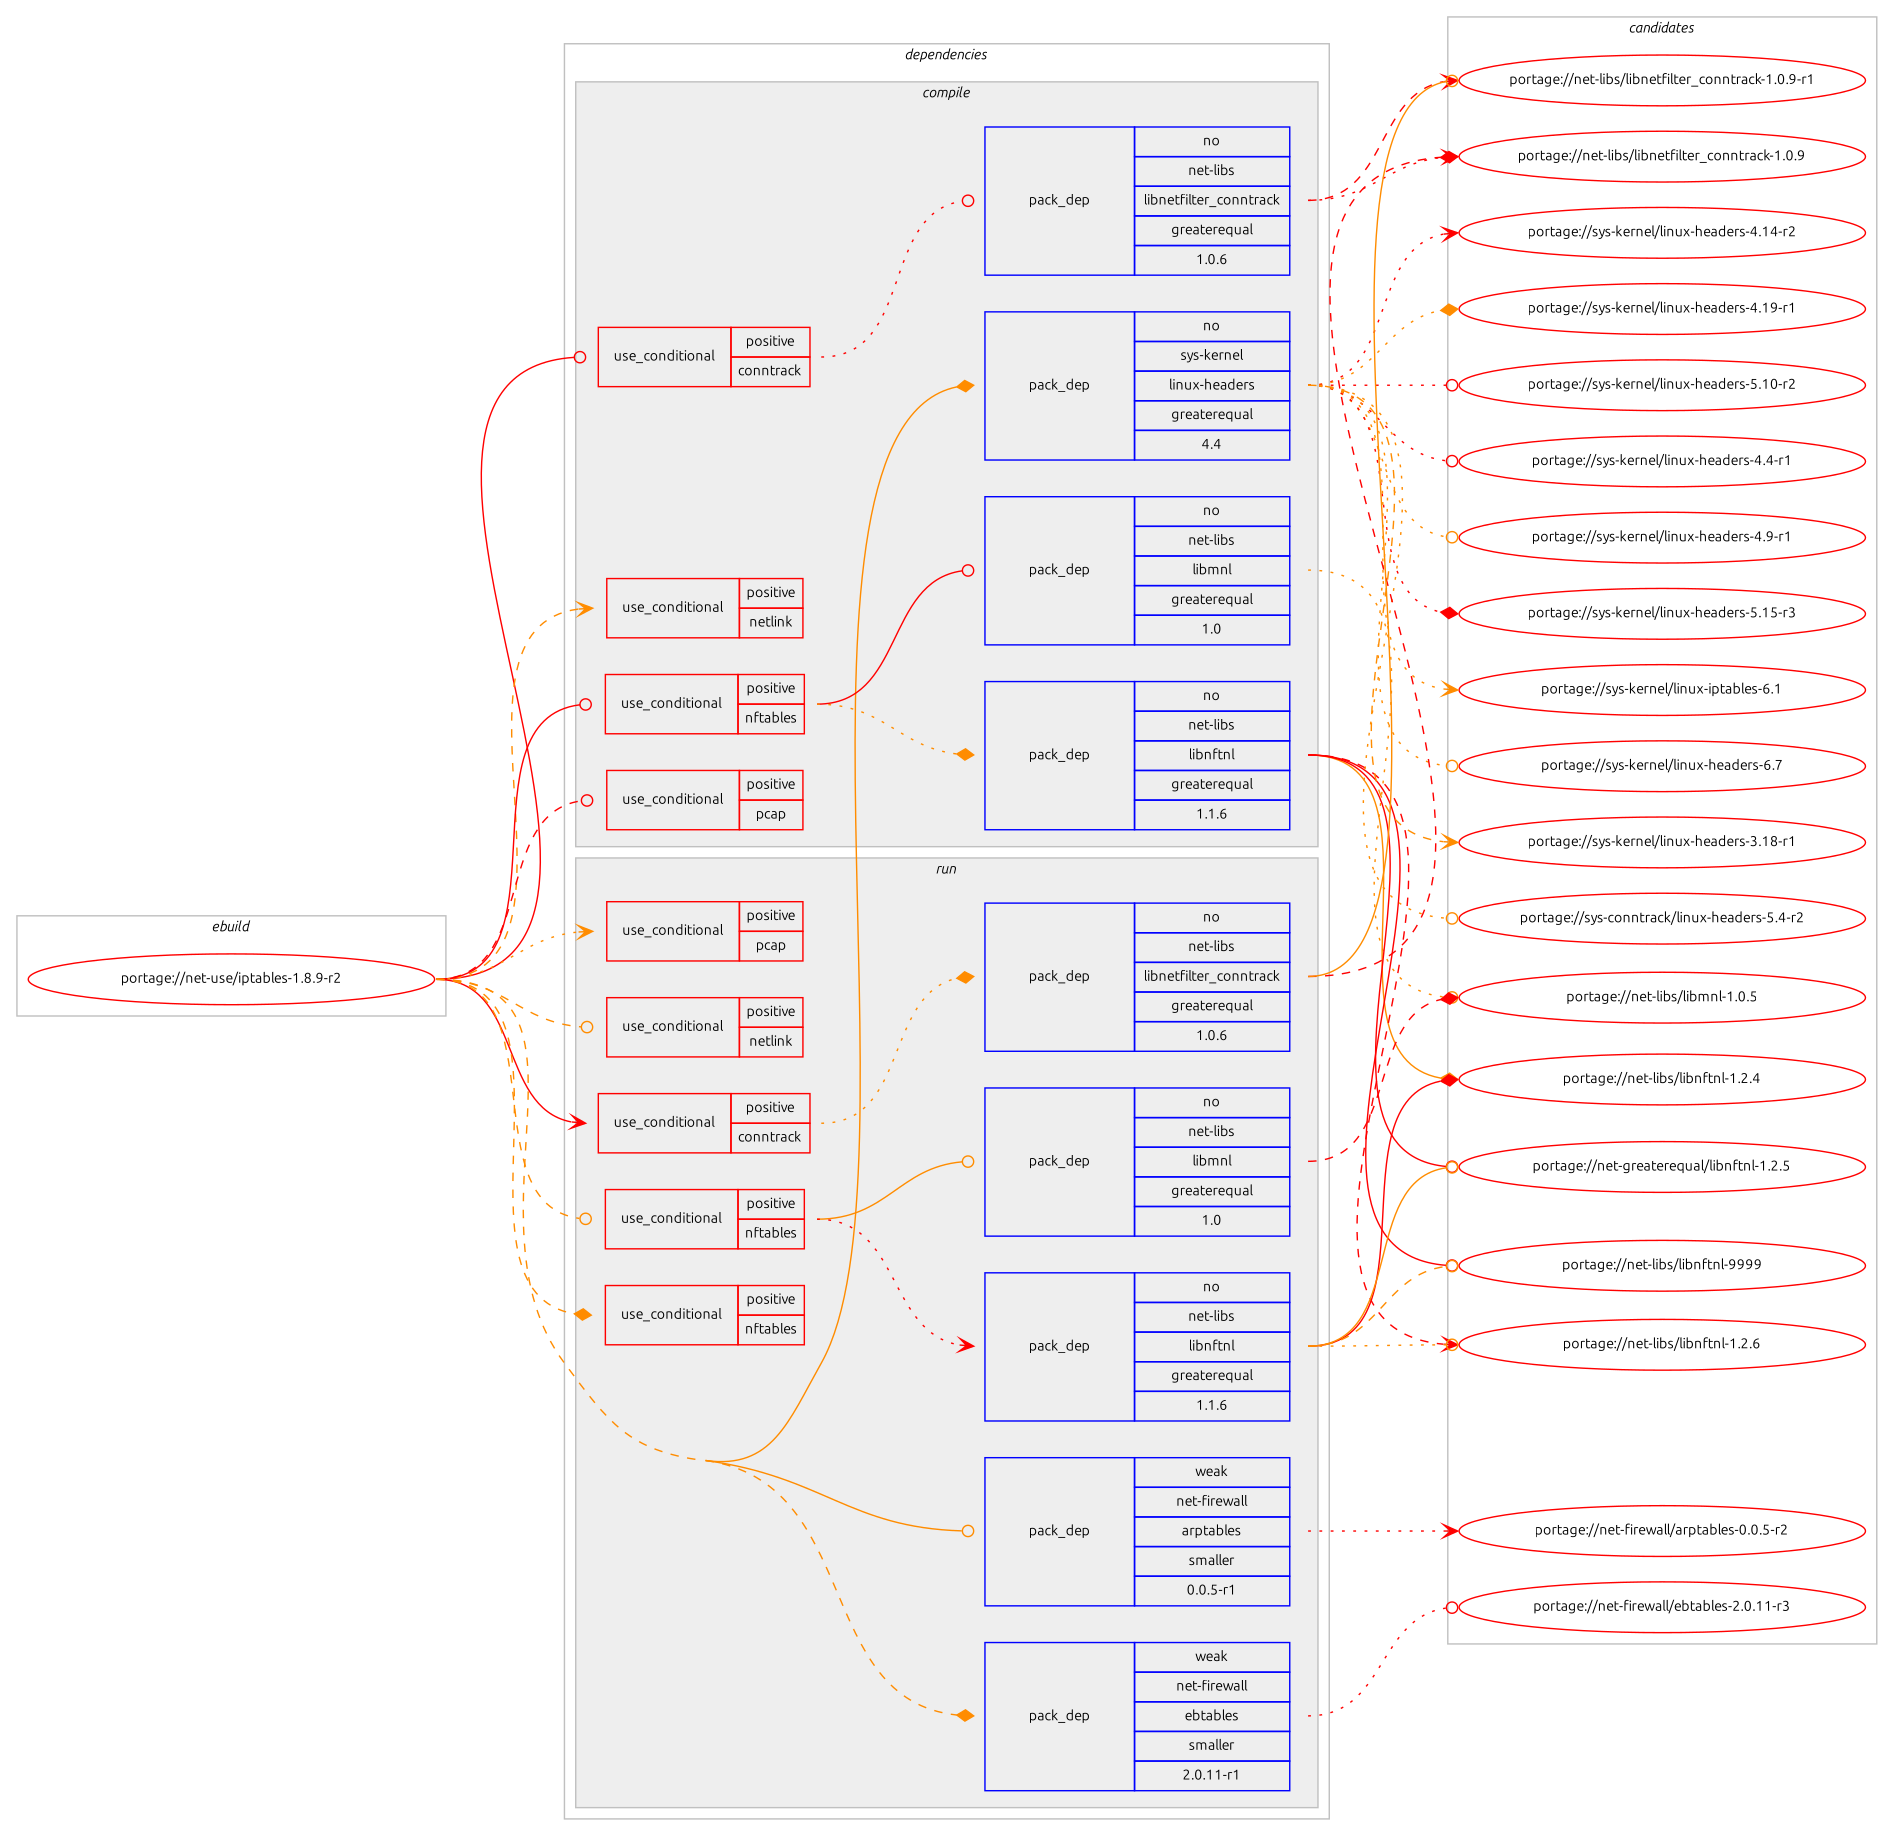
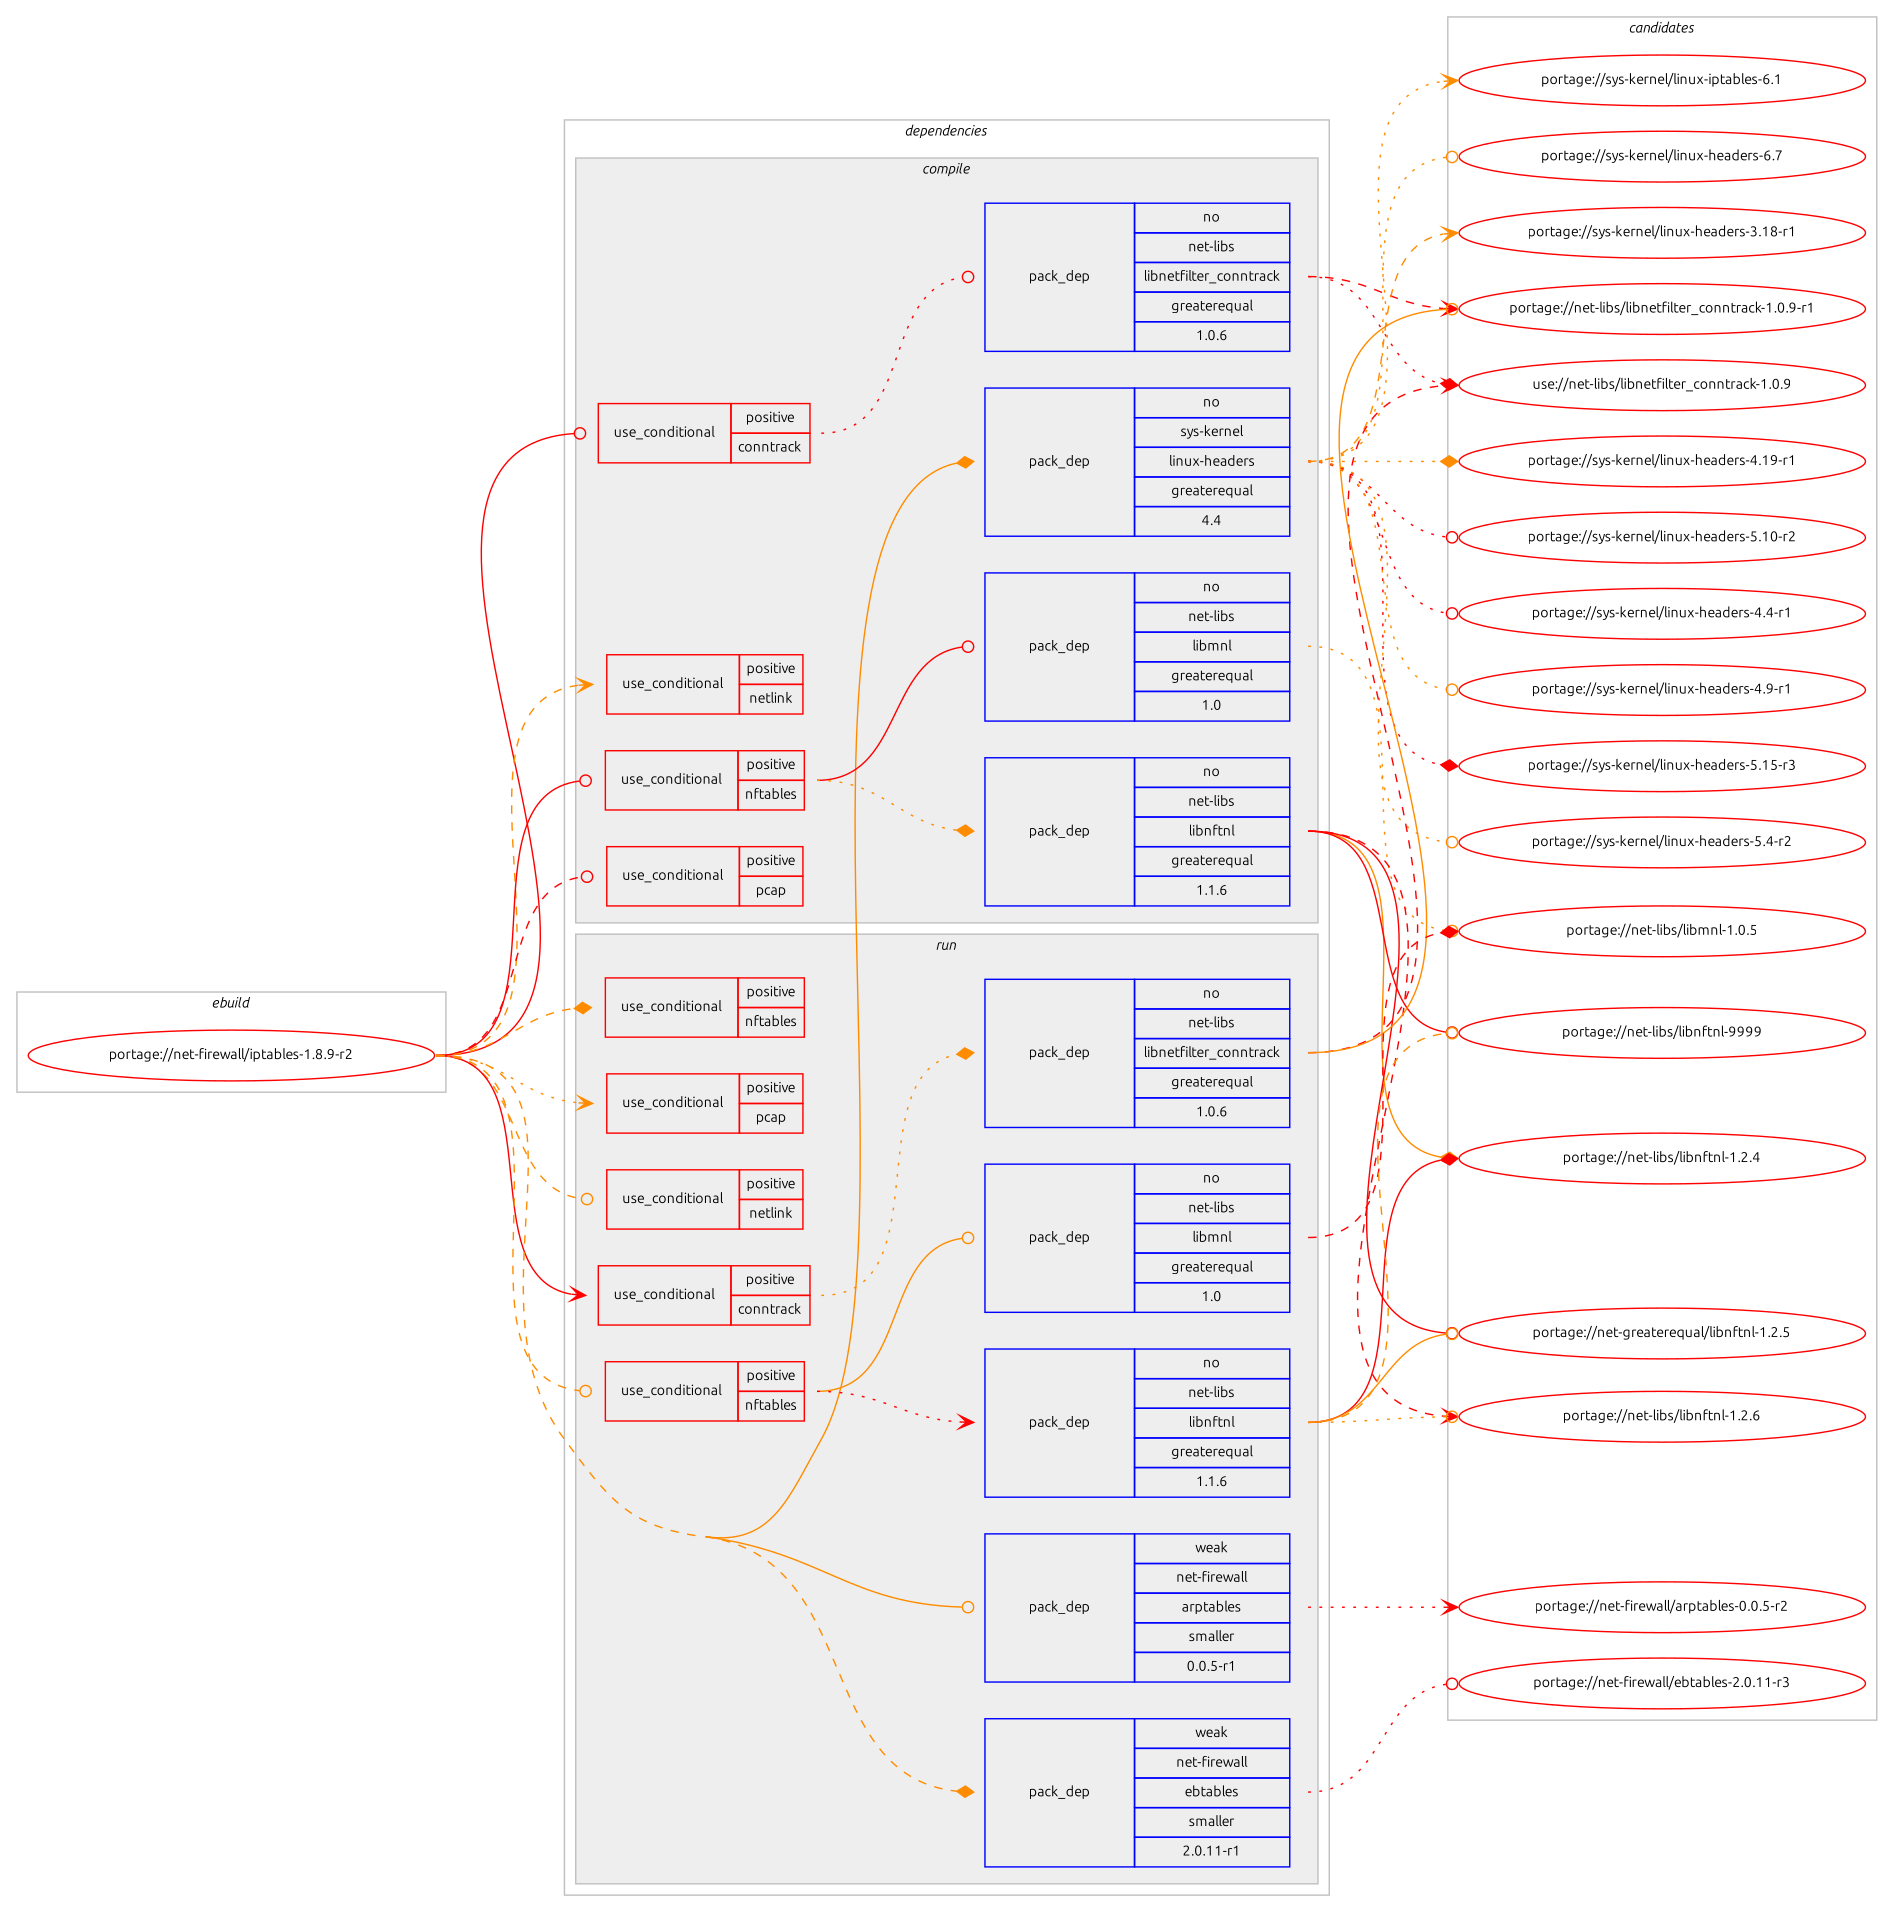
(1662, 157) -> (1662, 385)
(1662, 233) -> none
(1662, 919) -> (1662, 842)
(231, 979) -> (231, 1056)
